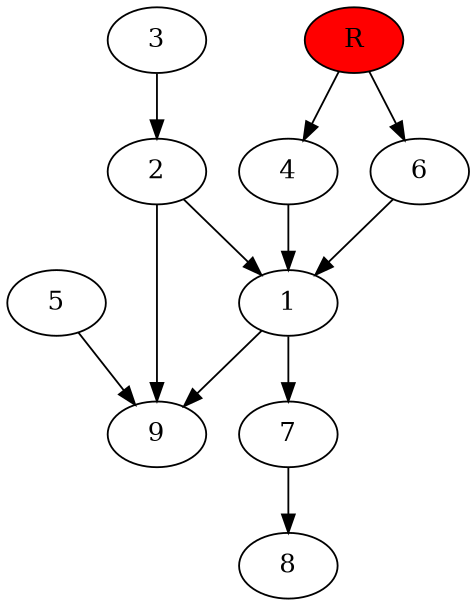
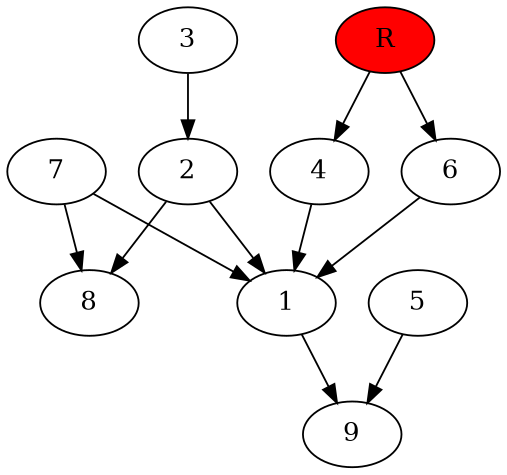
(157, 294) -> (141, 234)
(288, 360) -> (164, 233)
